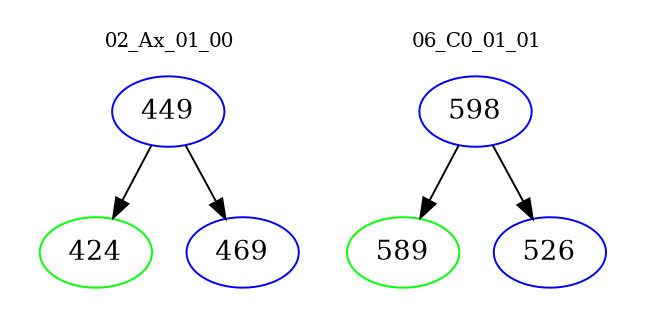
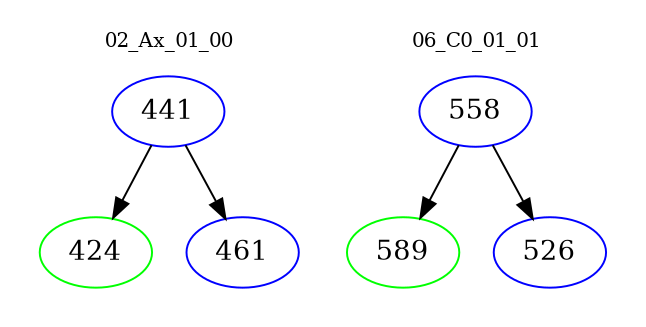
(168, 112) -> (168, 112)
(476, 112) -> (476, 112)
(243, 252) -> (243, 252)
